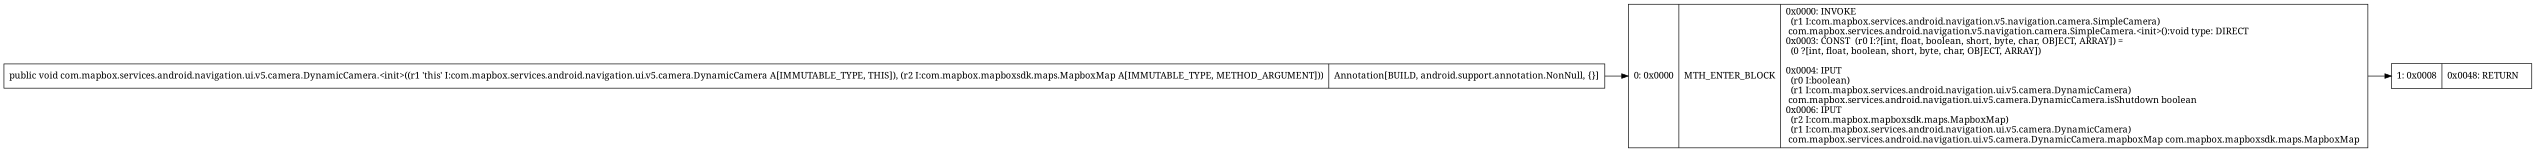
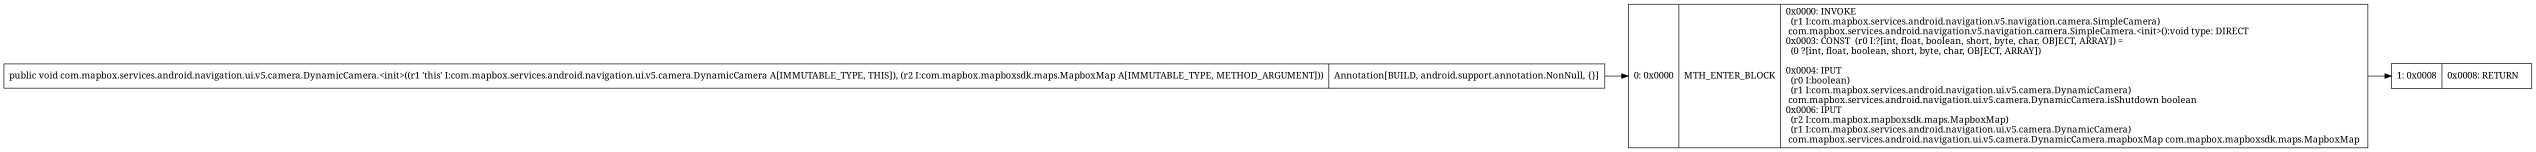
(2487, 76) -> (2487, 76)
